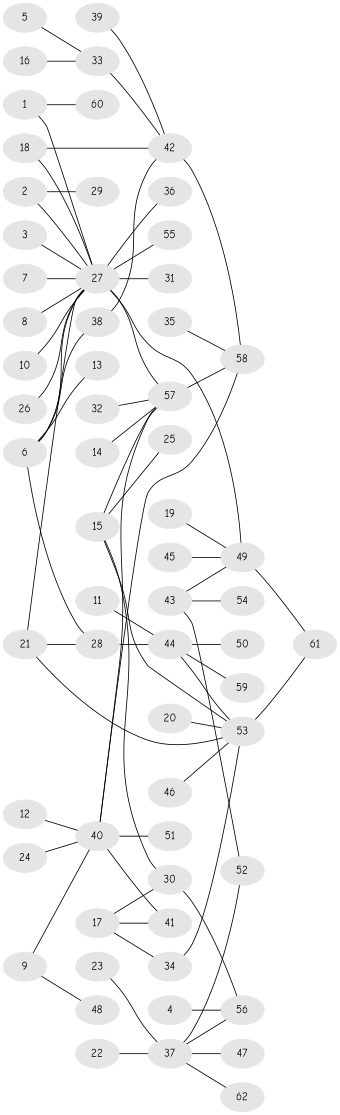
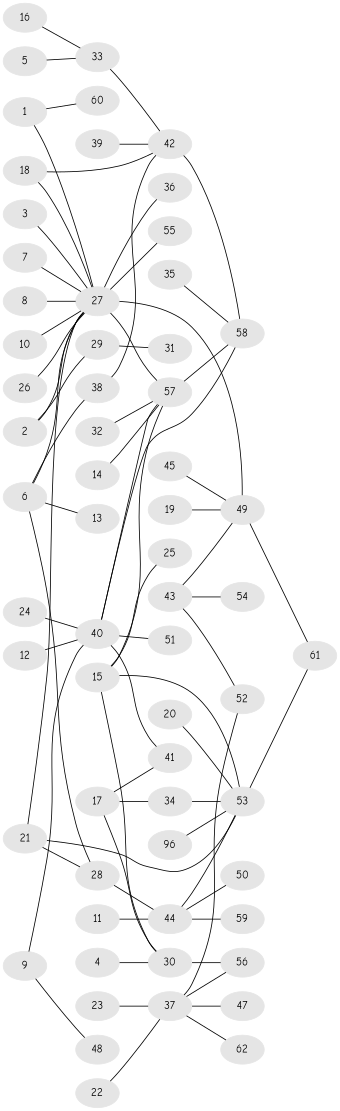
(134, 279) -> (139, 347)
(170, 793) -> (170, 845)
(208, 1010) -> (134, 963)
